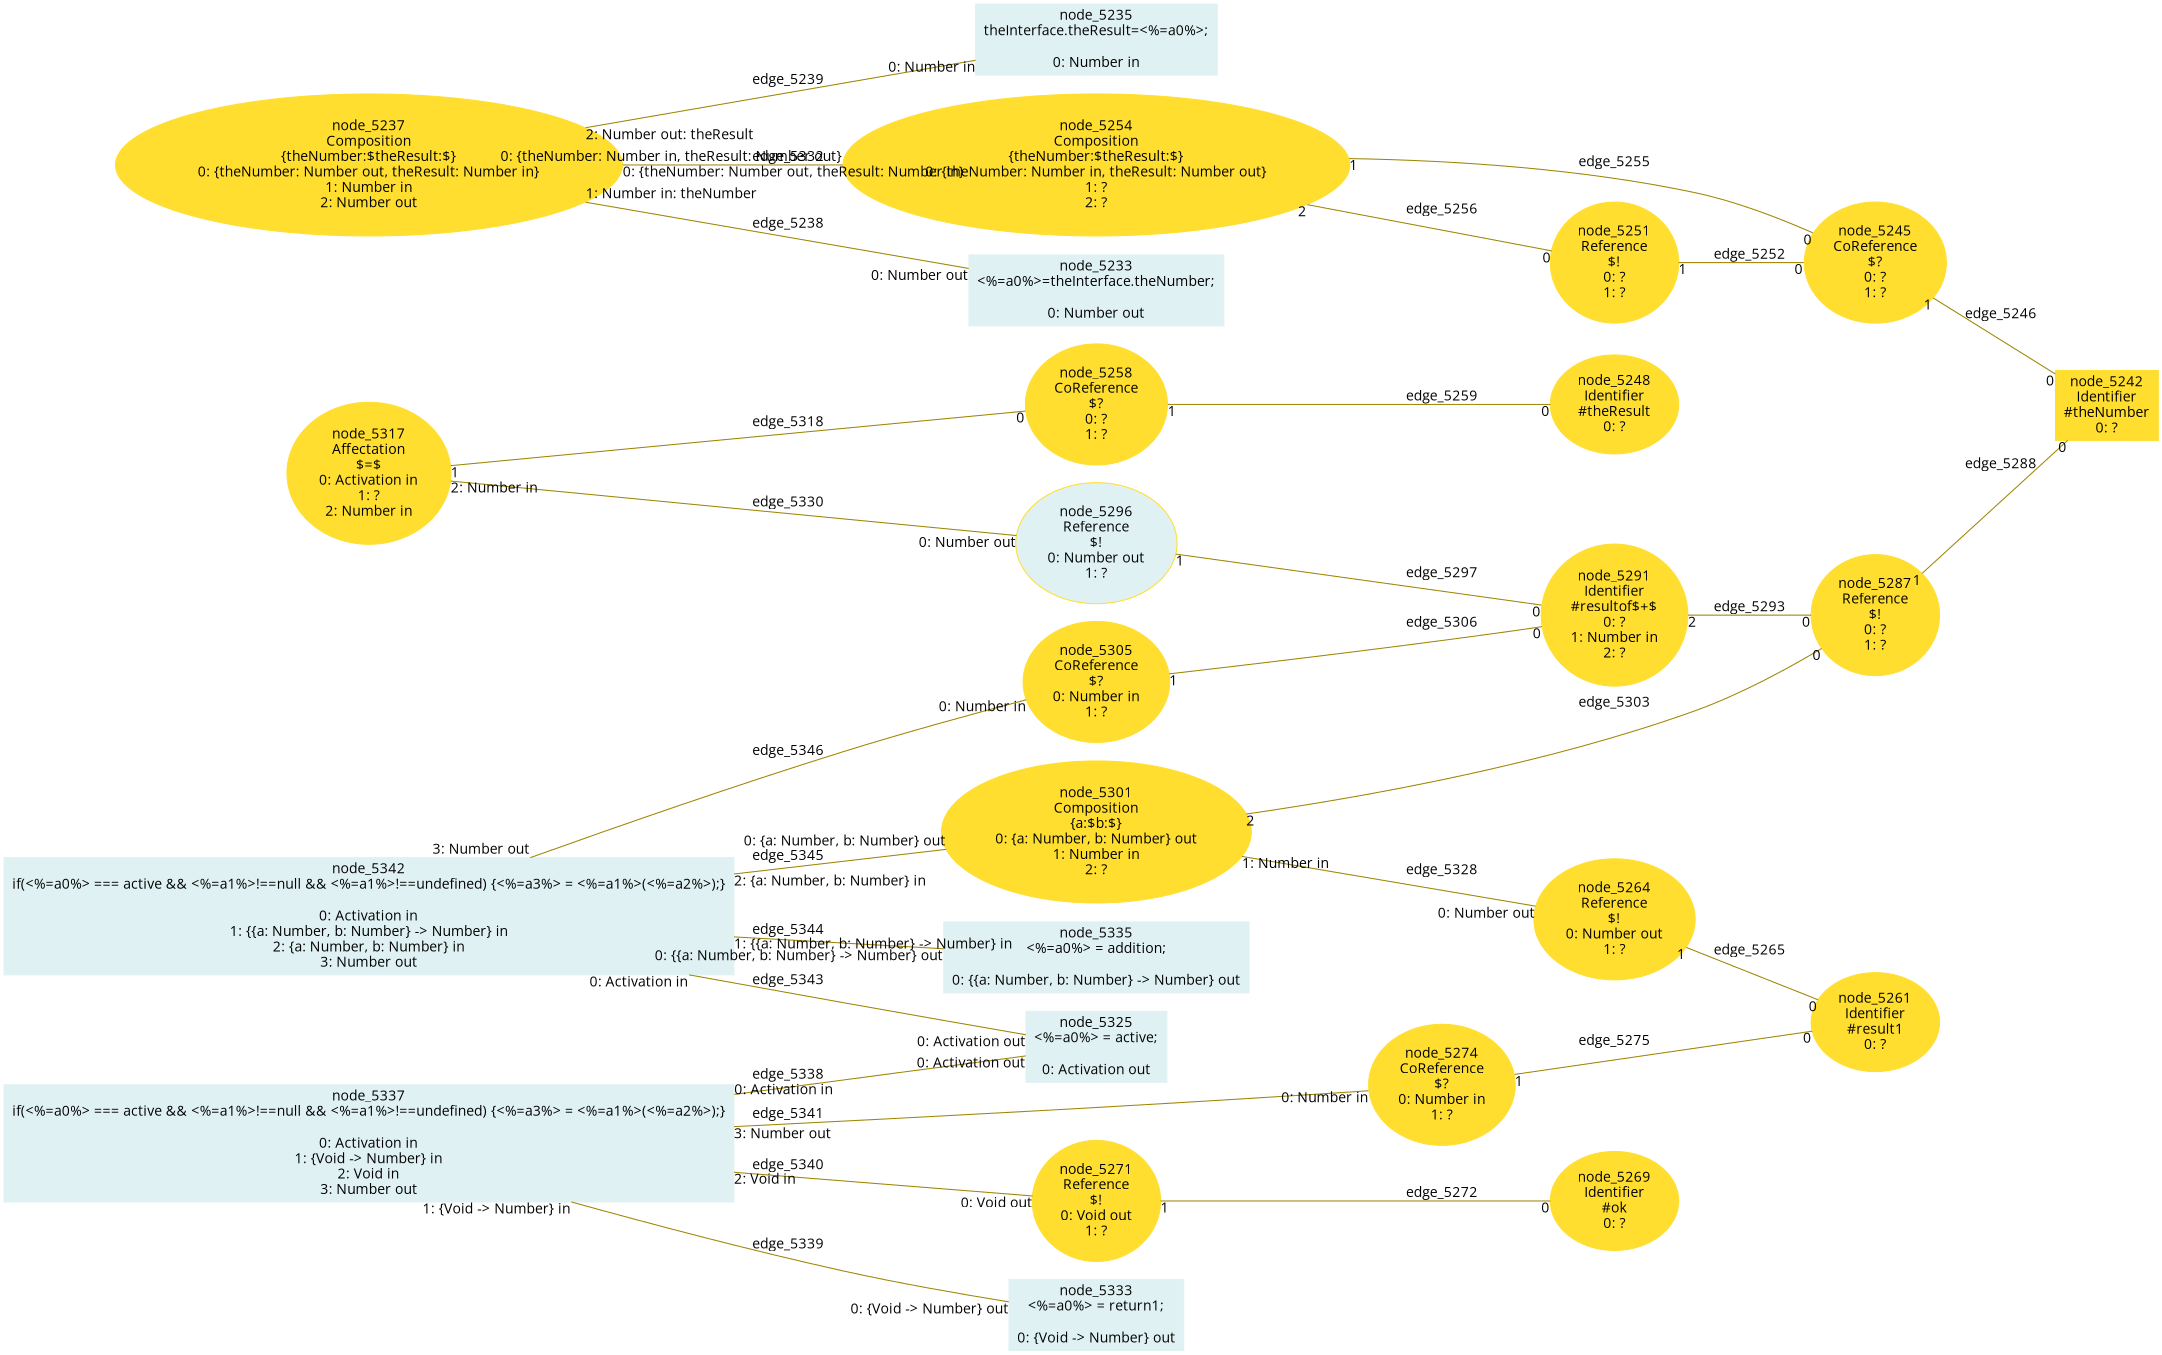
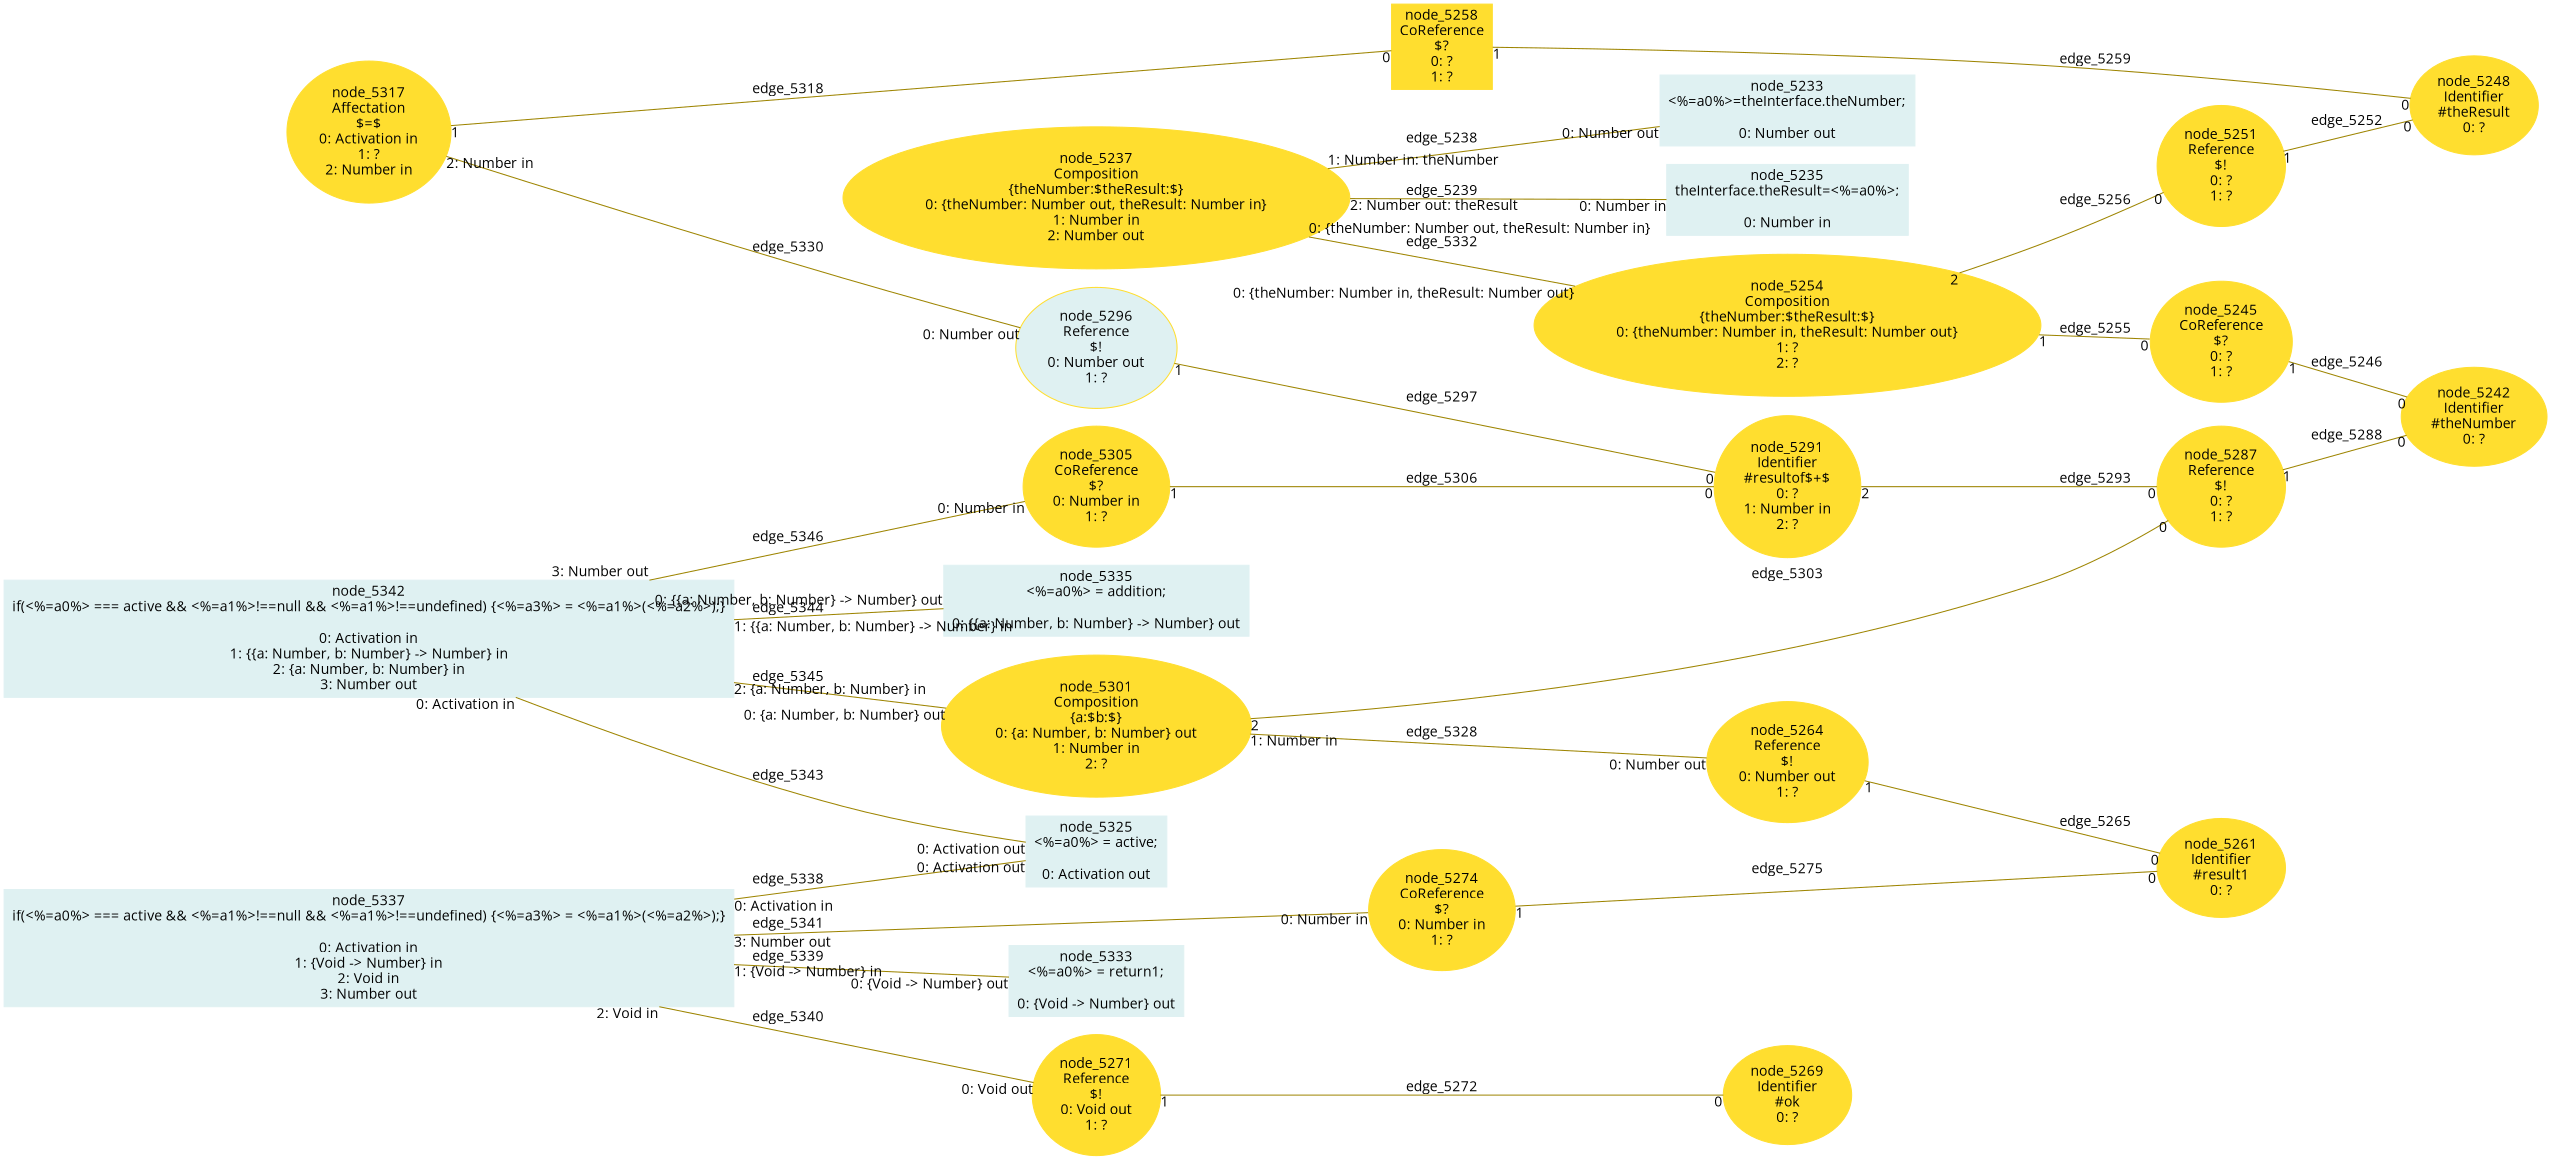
(1741, 263) -> (2348, 136)
(1096, 404) -> (1442, 47)
(2107, 405) -> (2474, 417)
